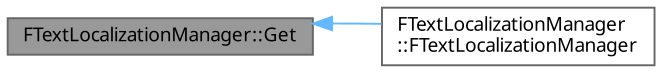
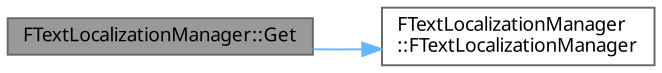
(357, 24) -> (337, 49)
